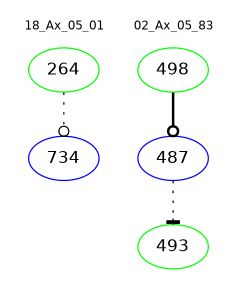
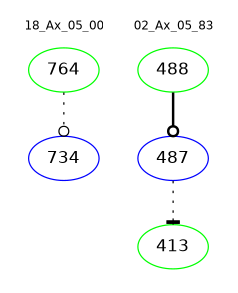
(64, 26) -> (64, 26)
(64, 70) -> (64, 70)
(173, 70) -> (173, 70)
(173, 247) -> (173, 247)
